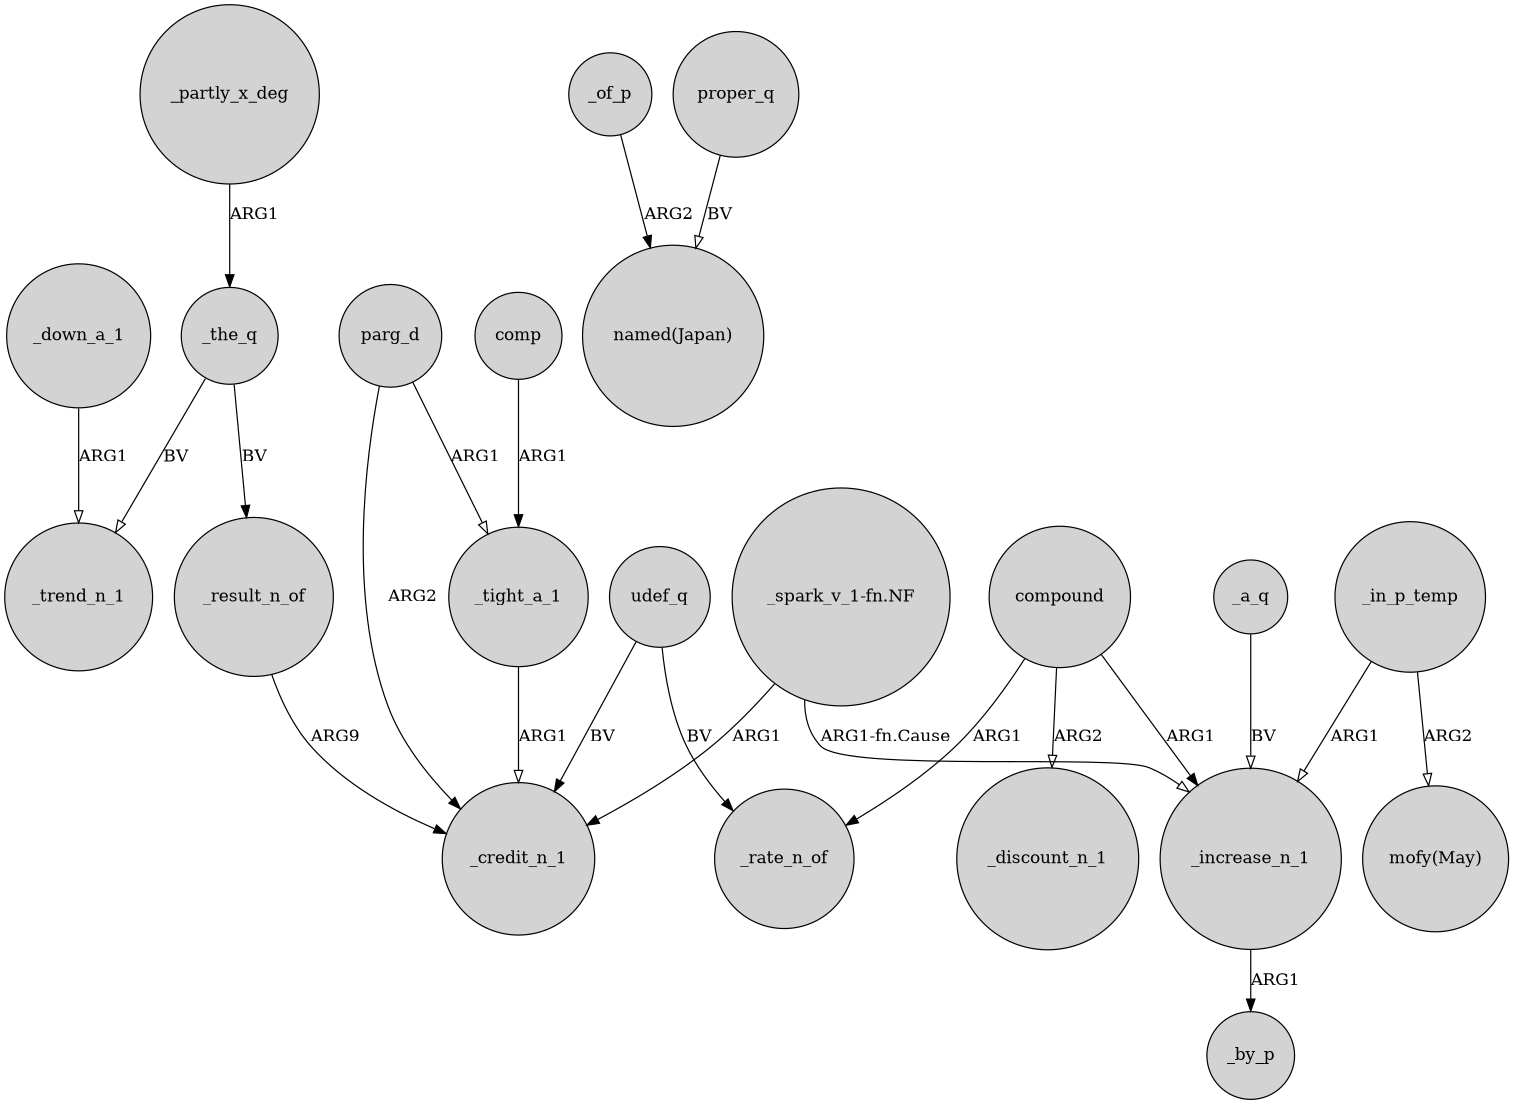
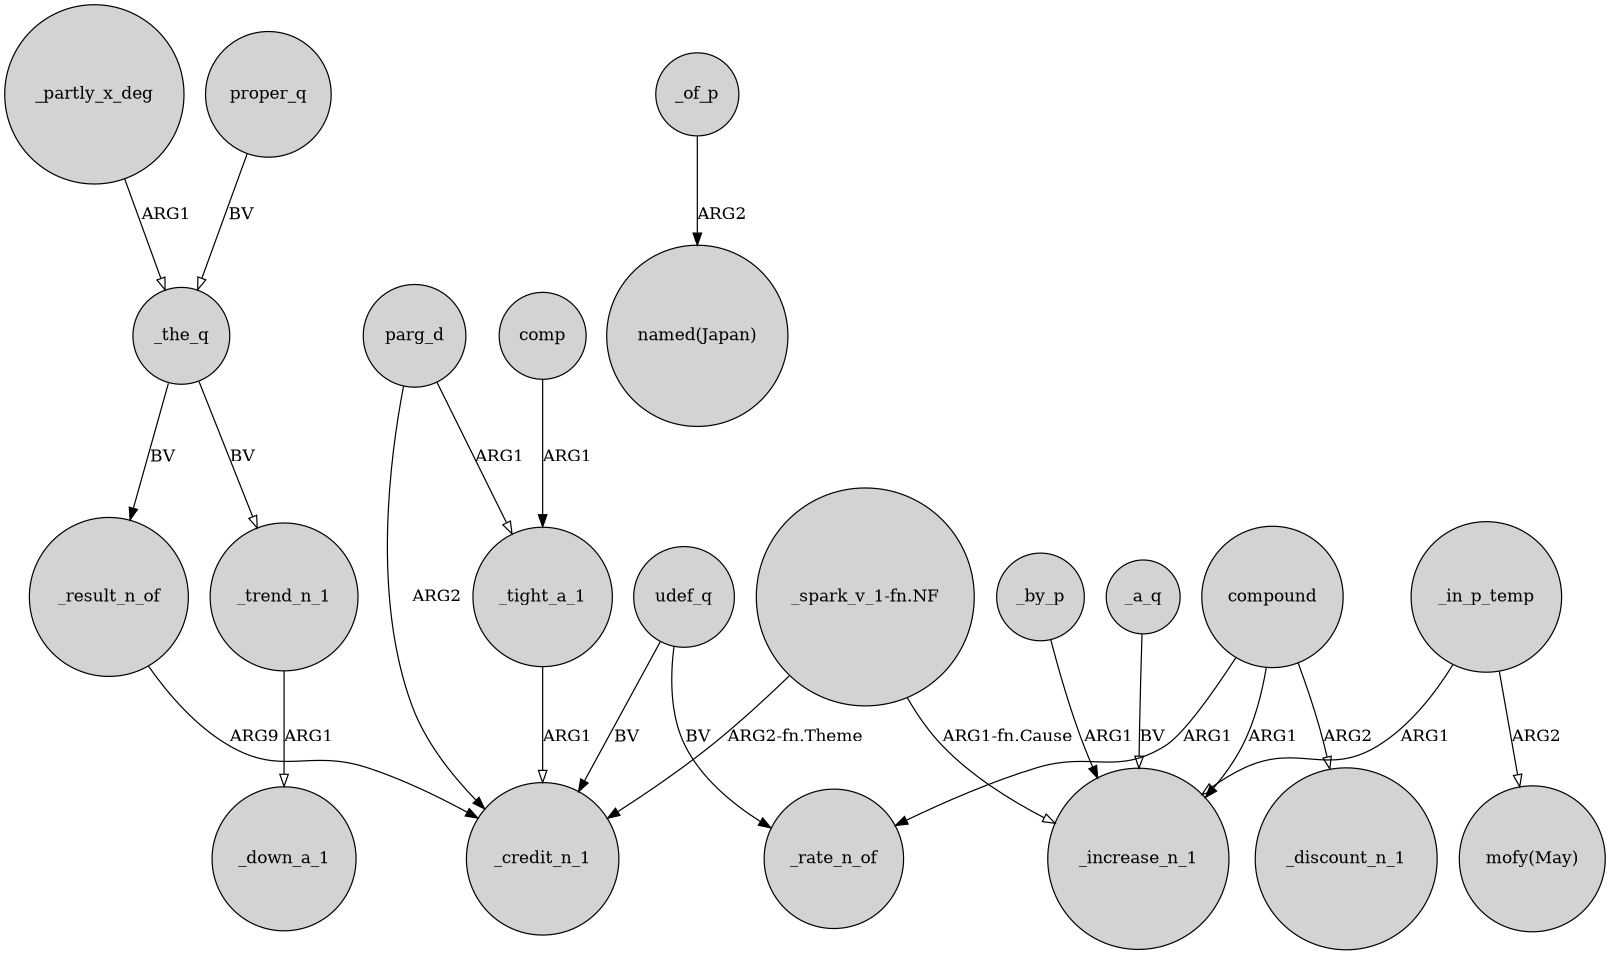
(710, 196) -> (225, 216)
(230, 229) -> (143, 229)
(79, 459) -> (284, 722)
(757, 737) -> (795, 737)
(1251, 974) -> (1069, 704)
